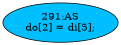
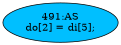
(61, 23) -> (61, 23)
